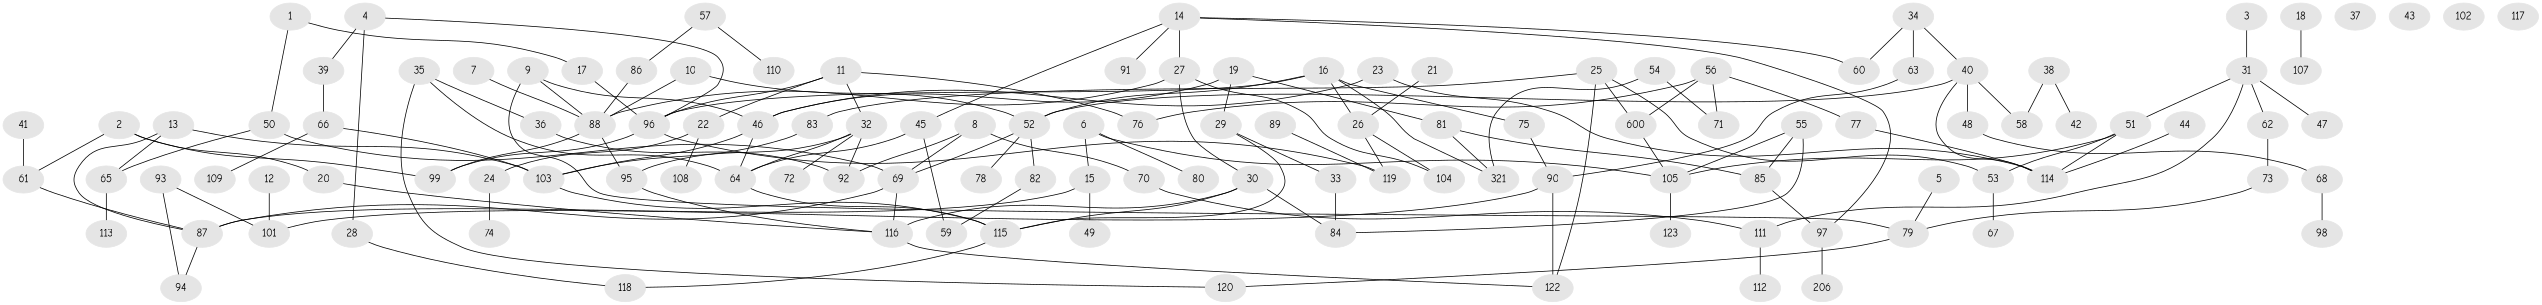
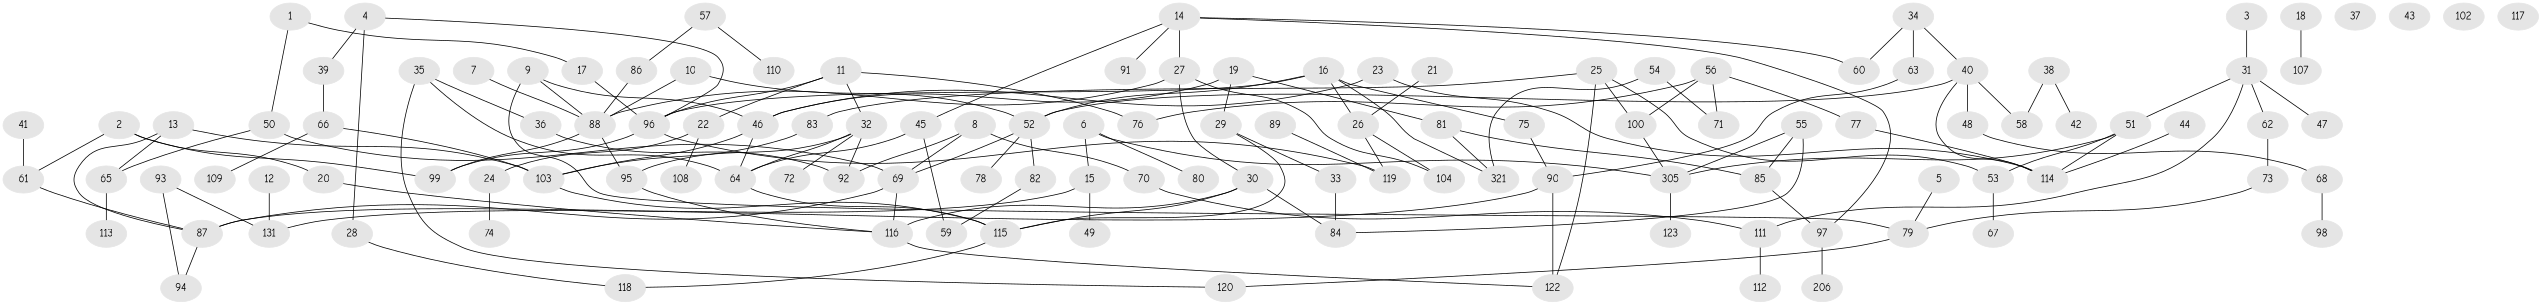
(1636, 125) -> (1636, 125)
(1670, 179) -> (1670, 179)
(269, 234) -> (269, 234)
